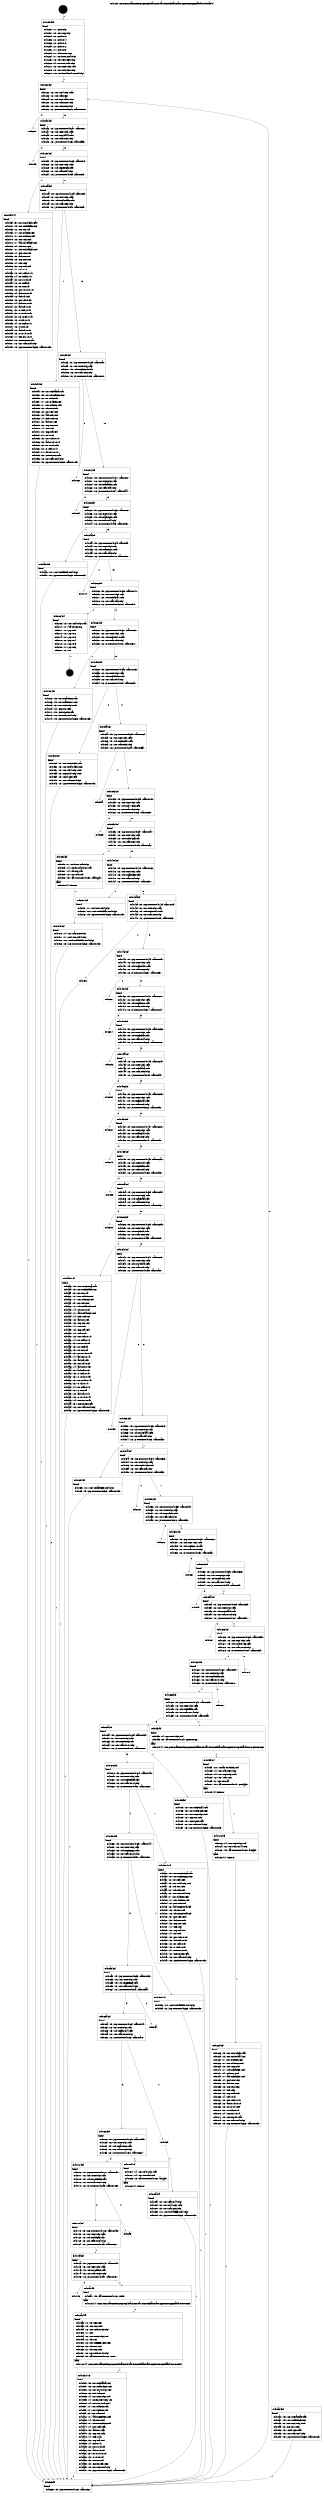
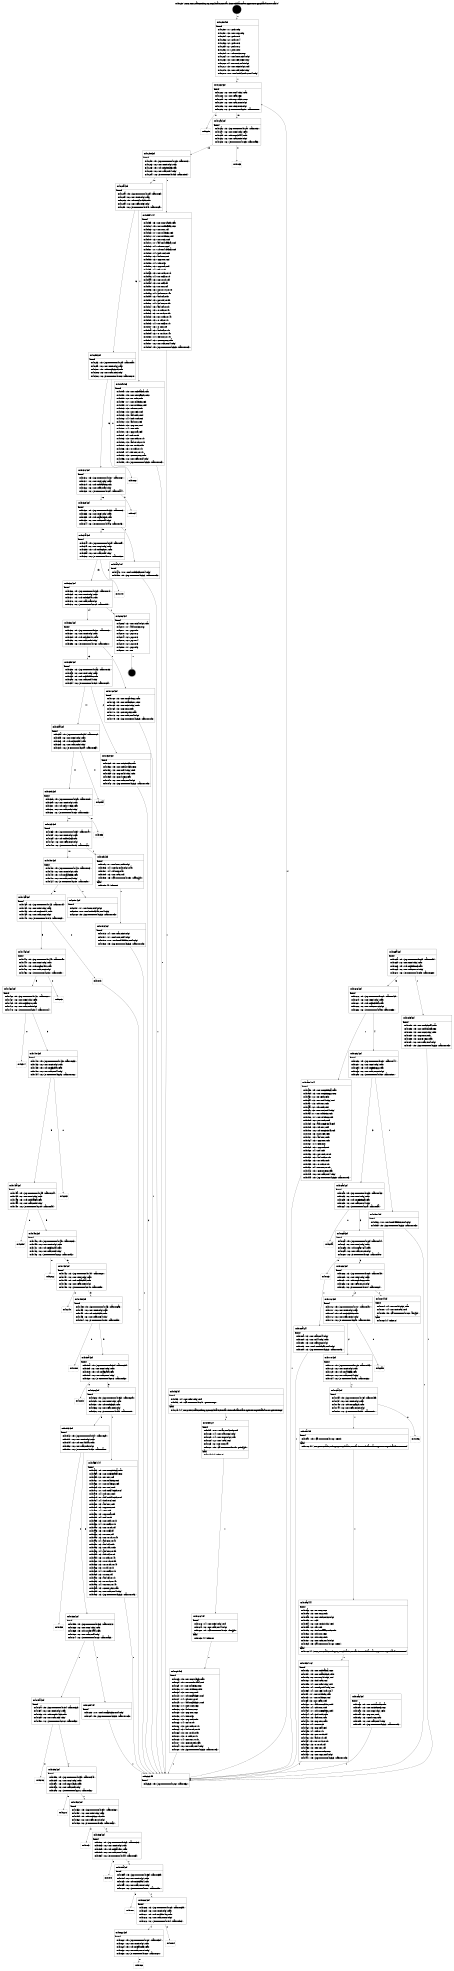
(188, 1706) -> none
